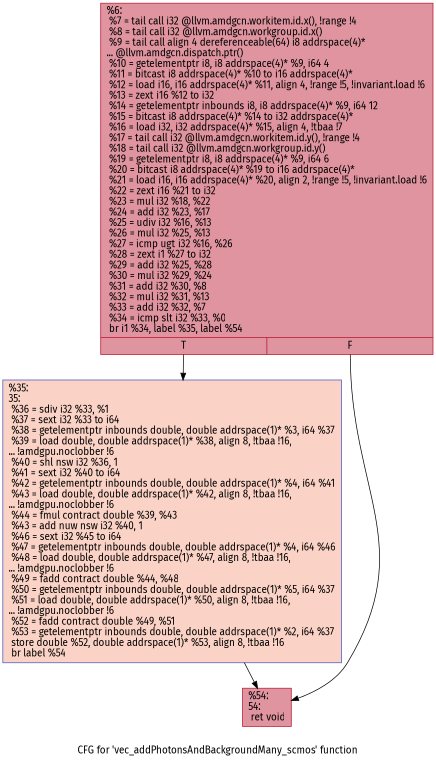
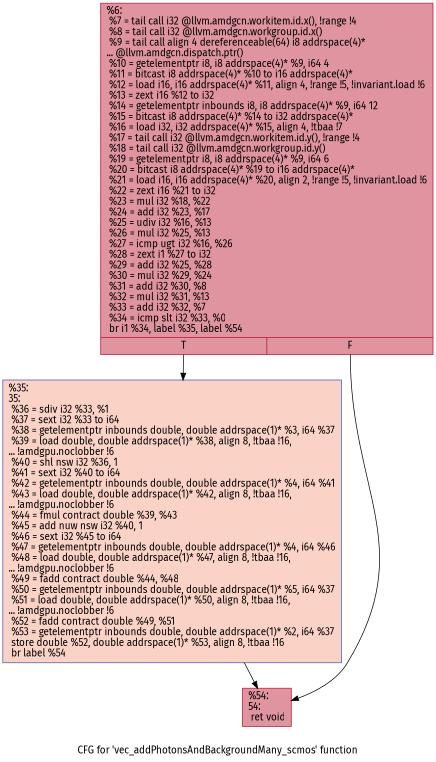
(76, 526) -> (76, 526)
